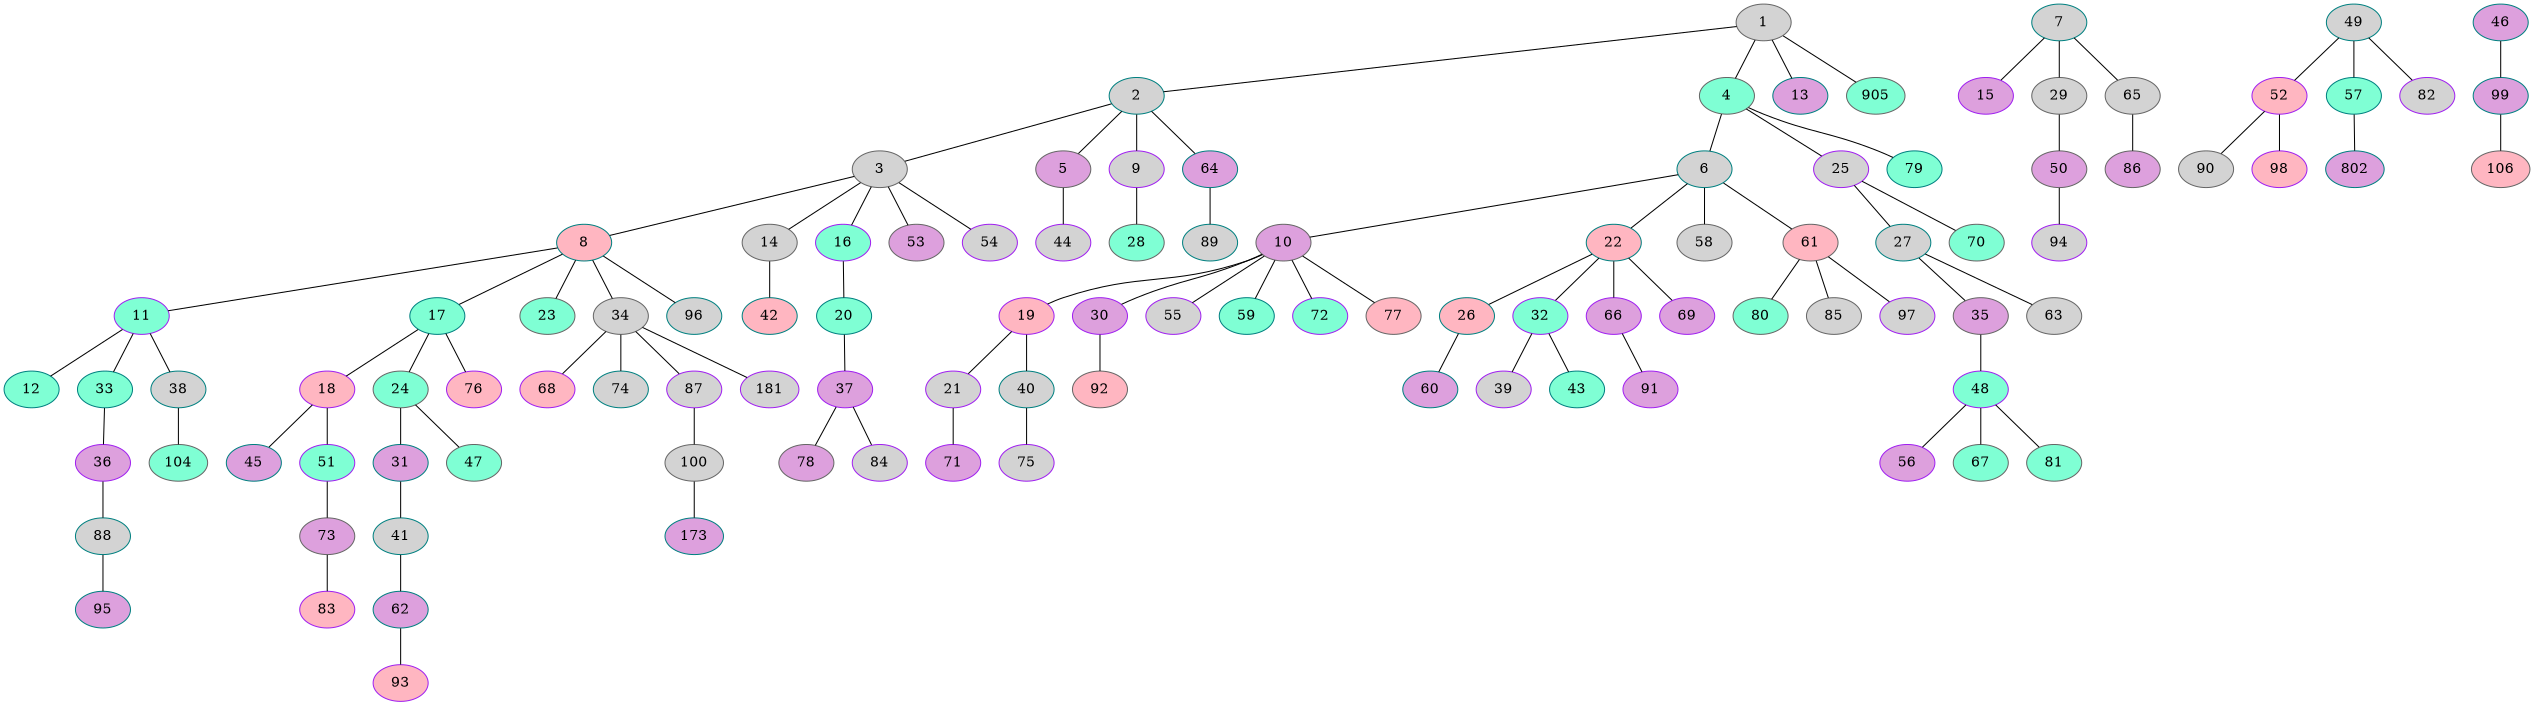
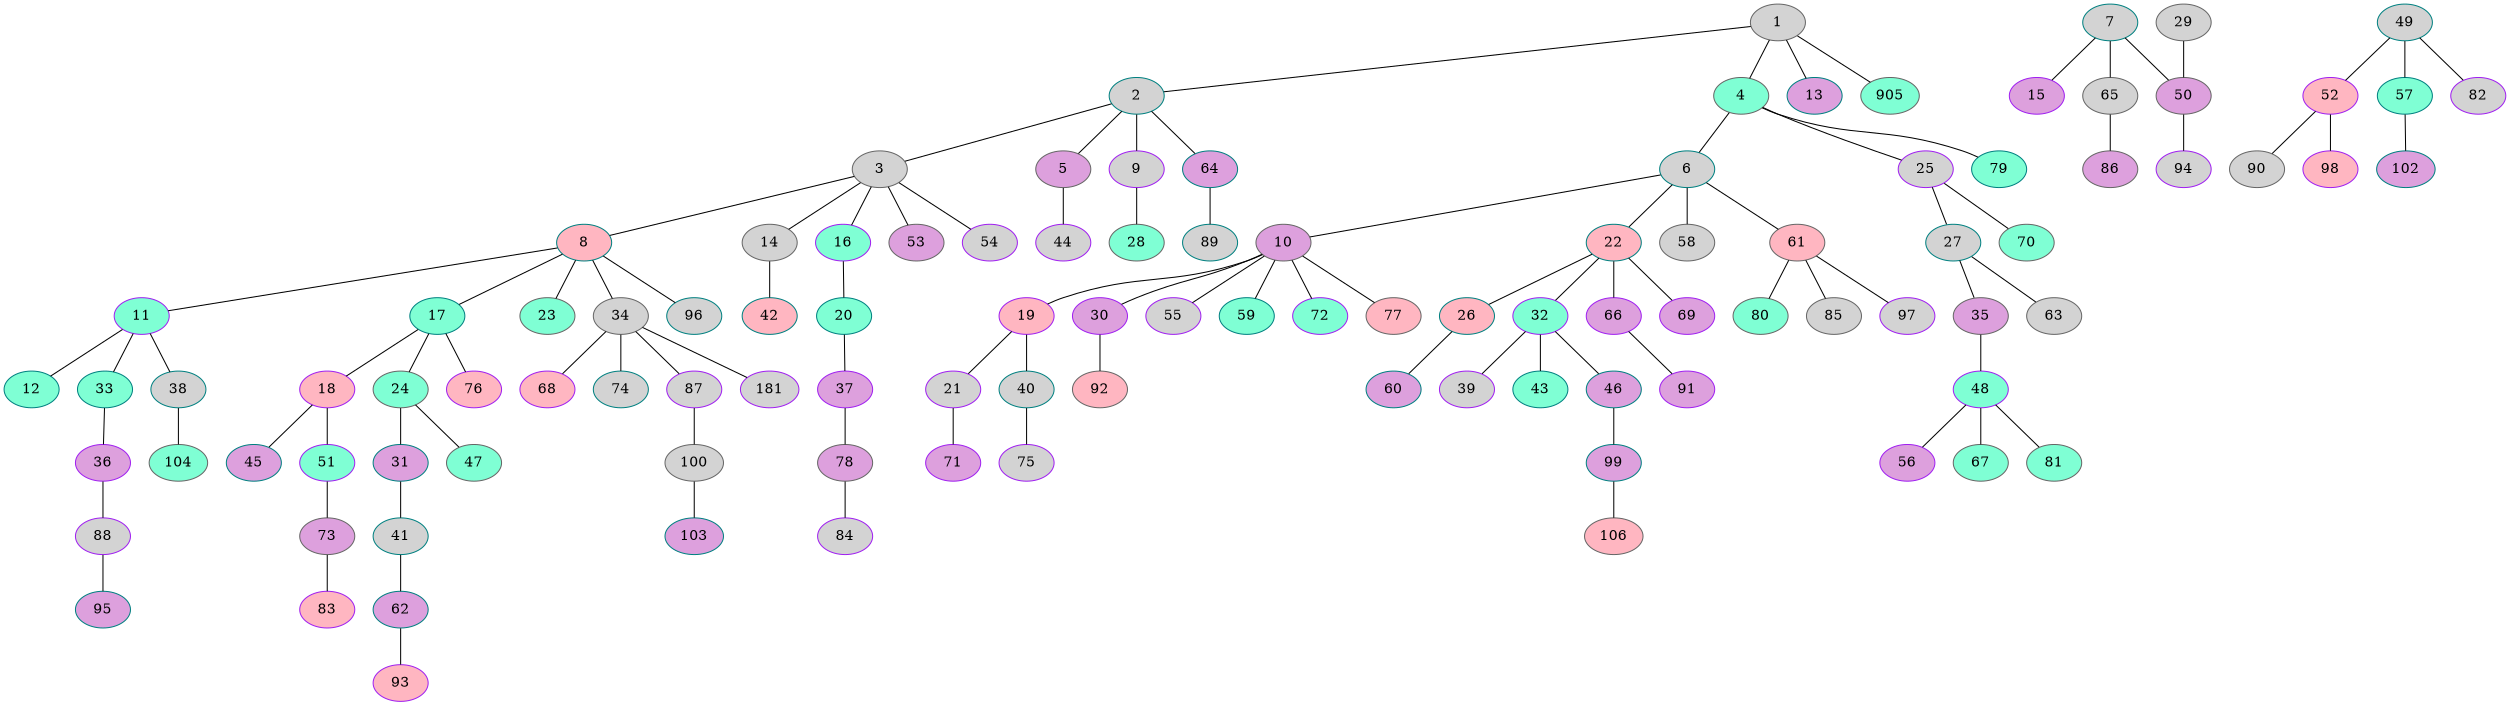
(2059, 59) -> (2147, 59)
(2355, 169) -> (2406, 169)
none -> (1577, 353)
(862, 426) -> (845, 500)
(103, 536) -> (103, 536)
(694, 536) -> (694, 536)
